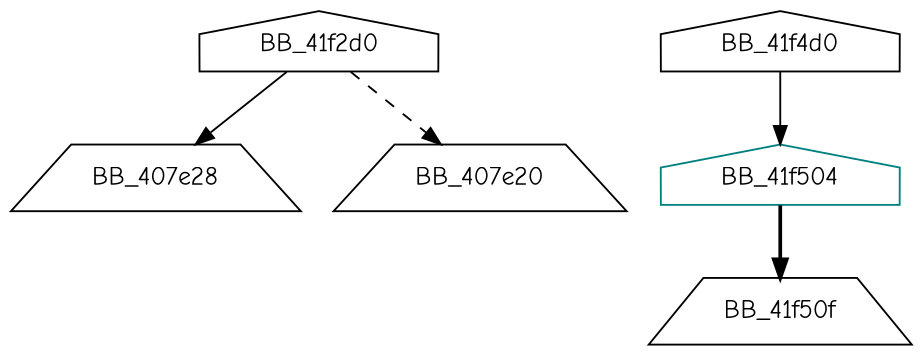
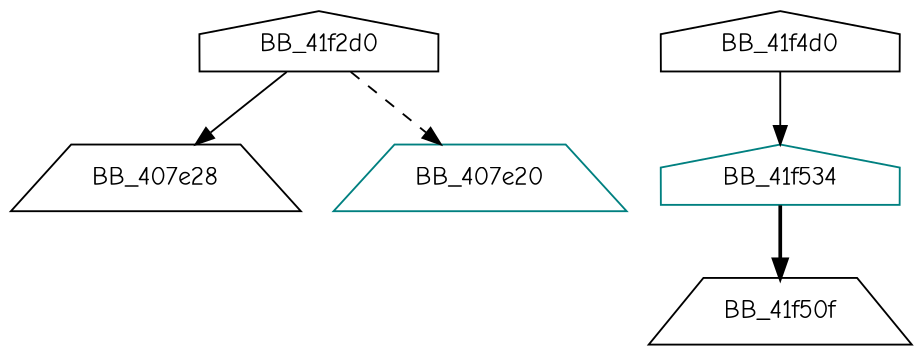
(480, 178) -> (480, 178)
(780, 178) -> (780, 178)
